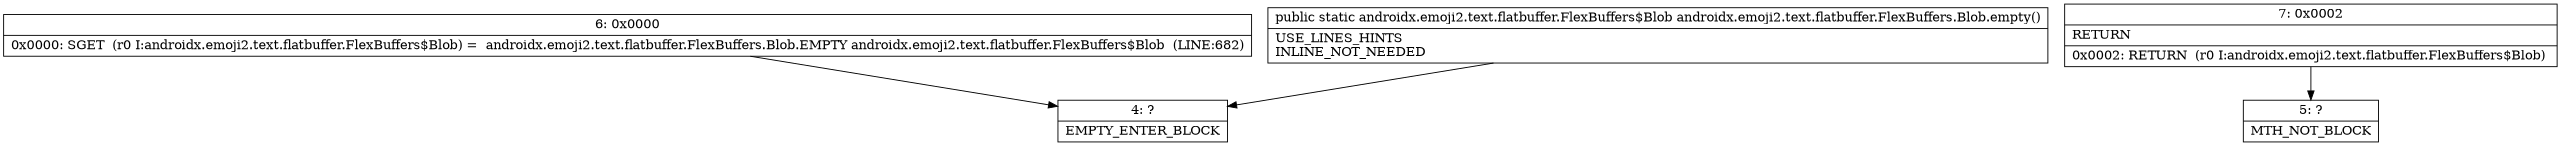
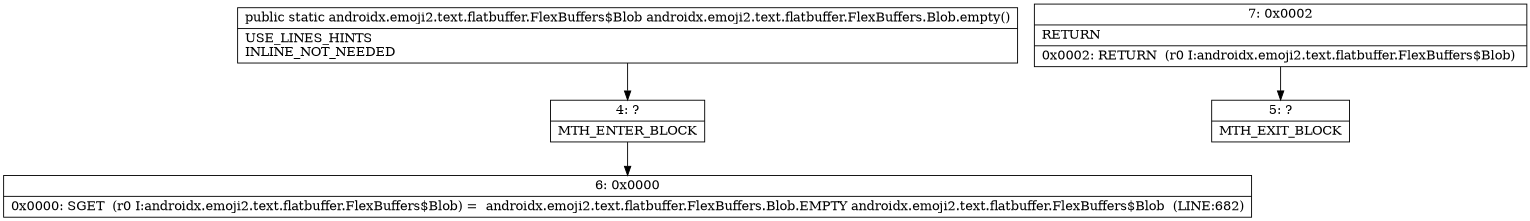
(899, 81) -> (628, 154)
(1143, 131) -> (628, 131)
(2311, 131) -> (1281, 131)
